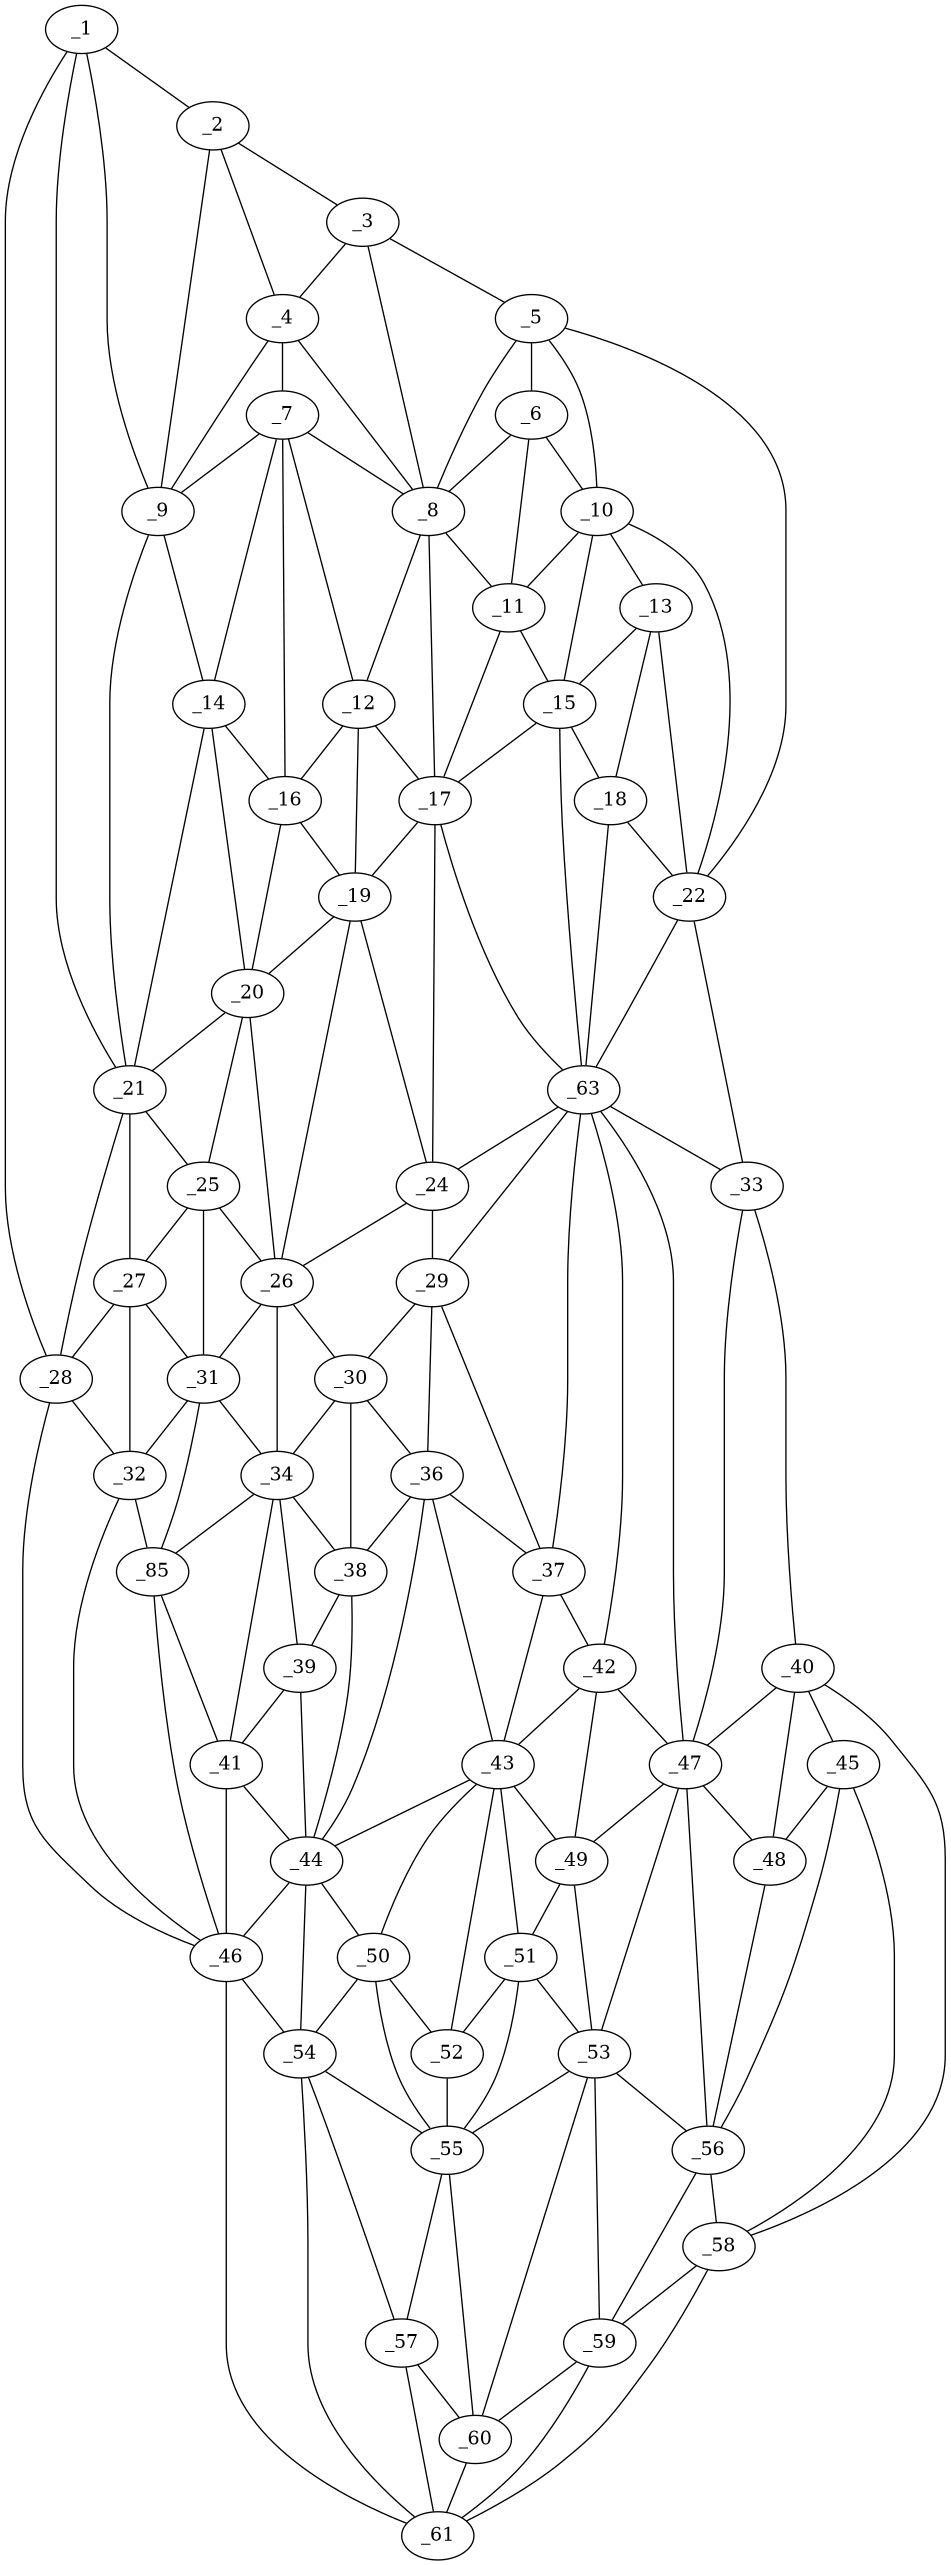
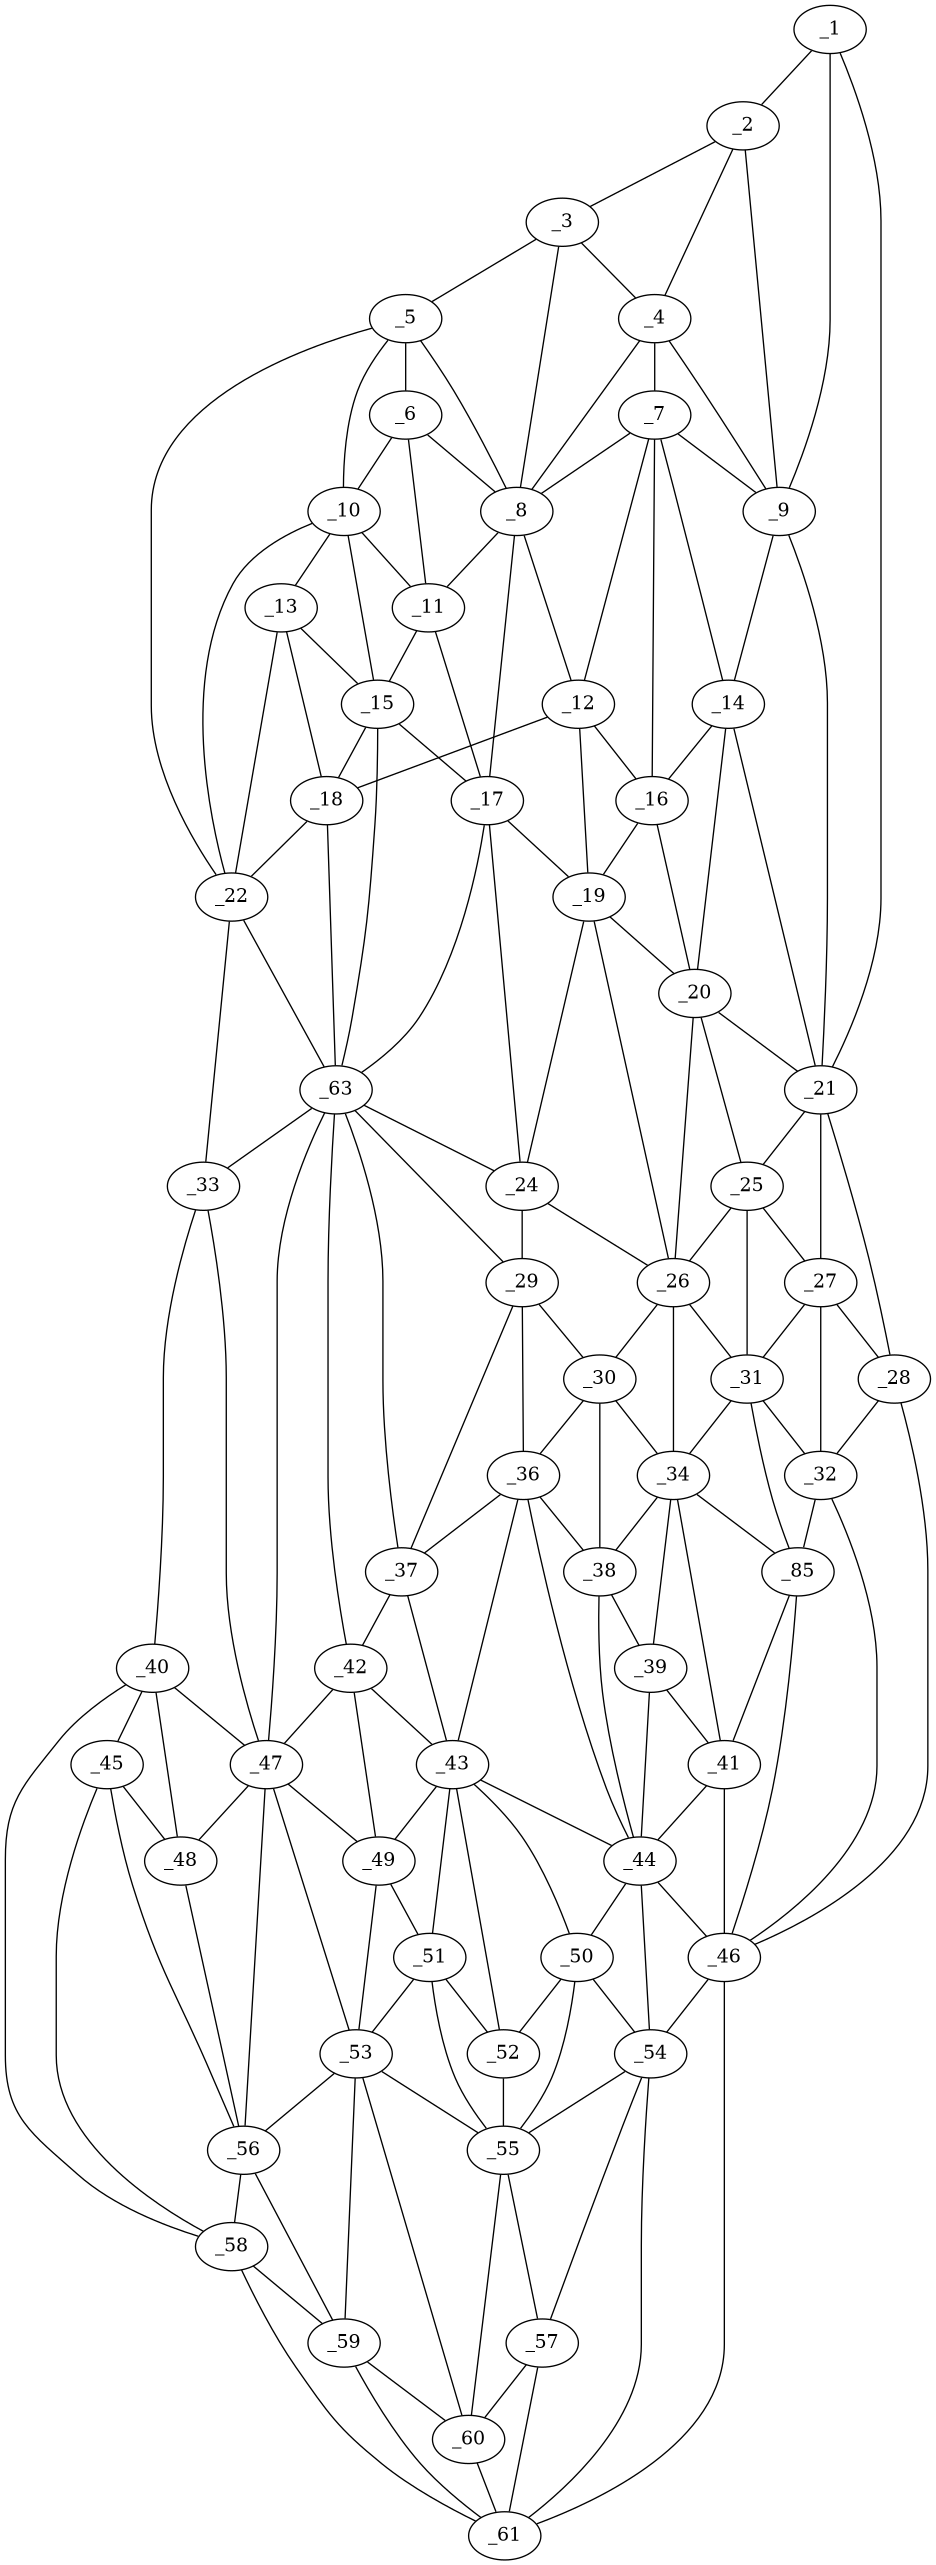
(5, 700) -> none
(397, 752) -> (452, 753)
